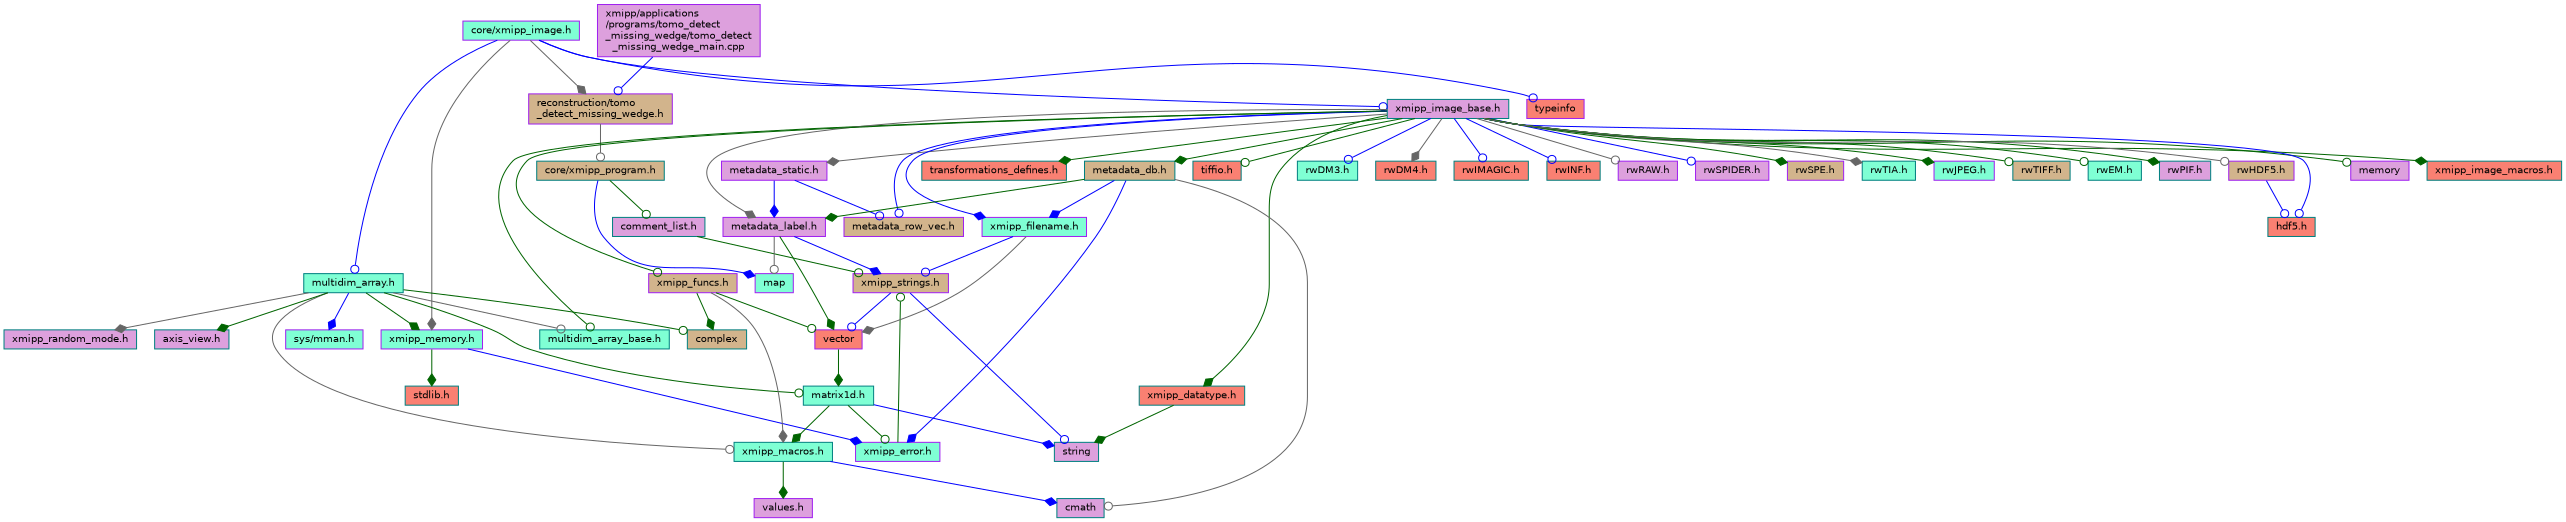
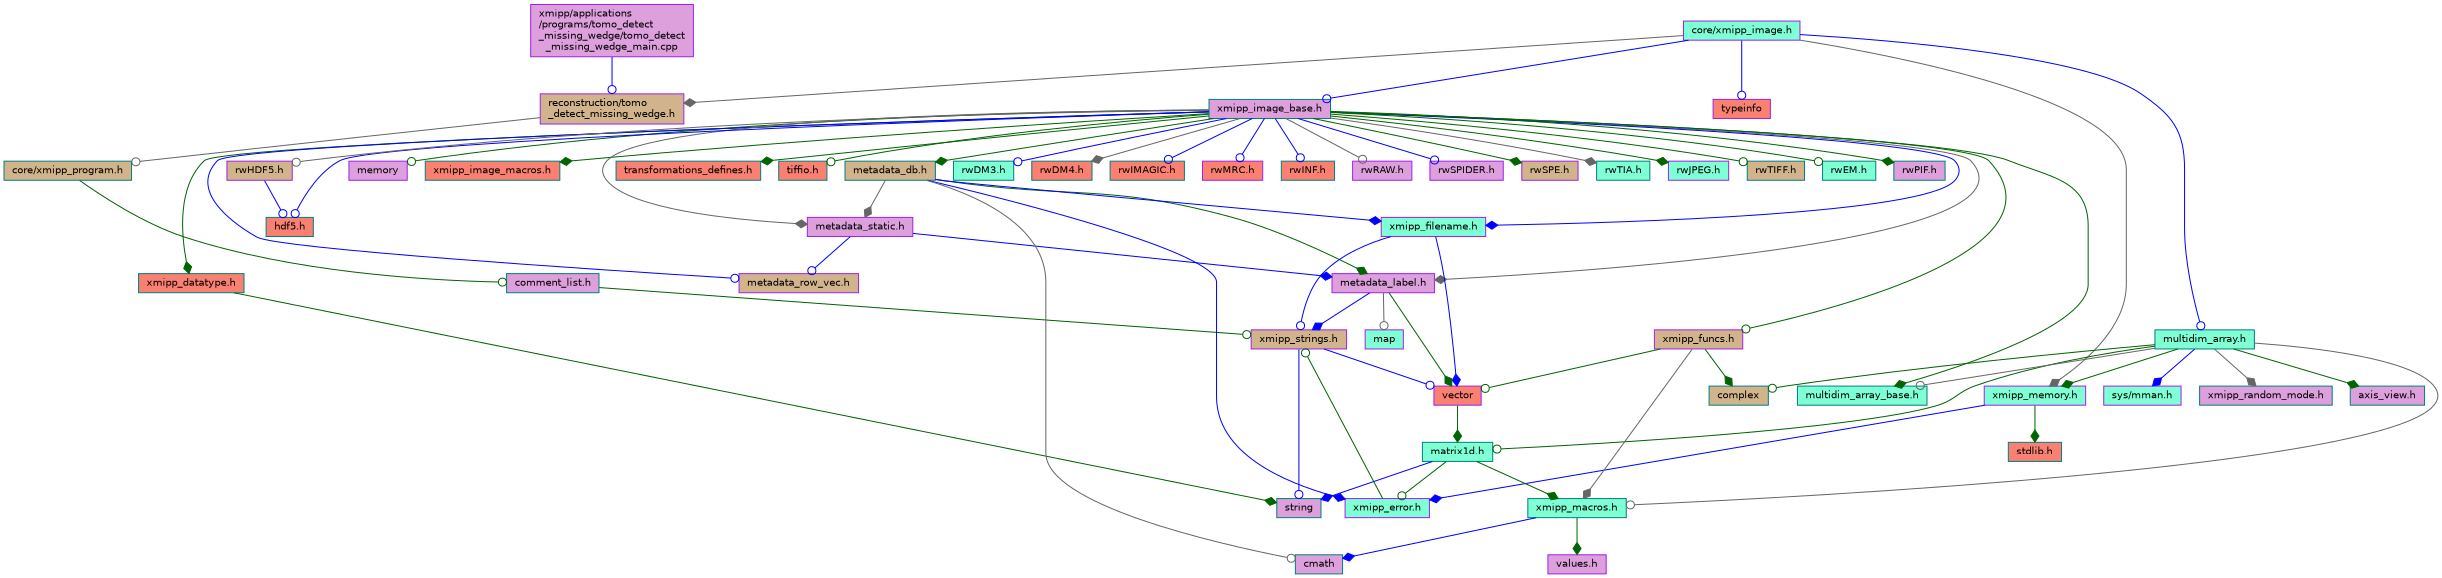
(850, 127) -> (1994, 157)
none -> (1233, 171)
none -> (878, 194)
(621, 254) -> none
(957, 294) -> (1448, 305)
